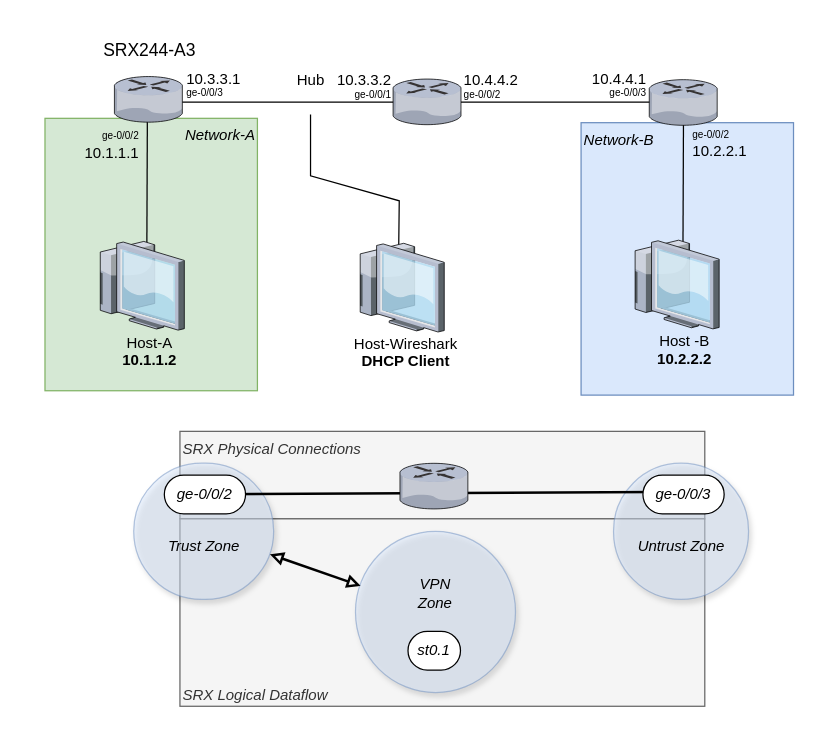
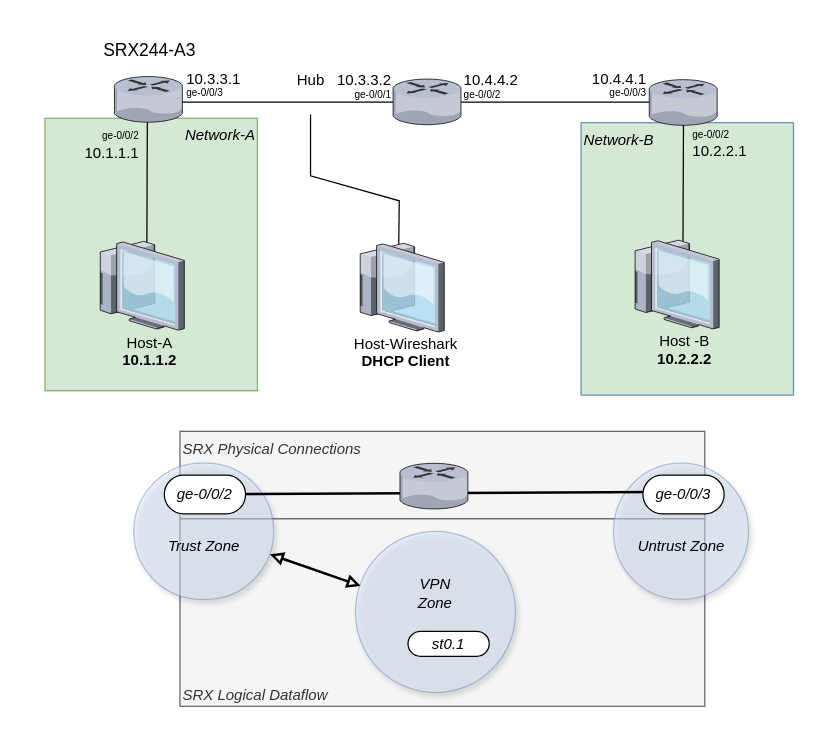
(622, 141) -> (622, 141)
(434, 651) -> (449, 644)
